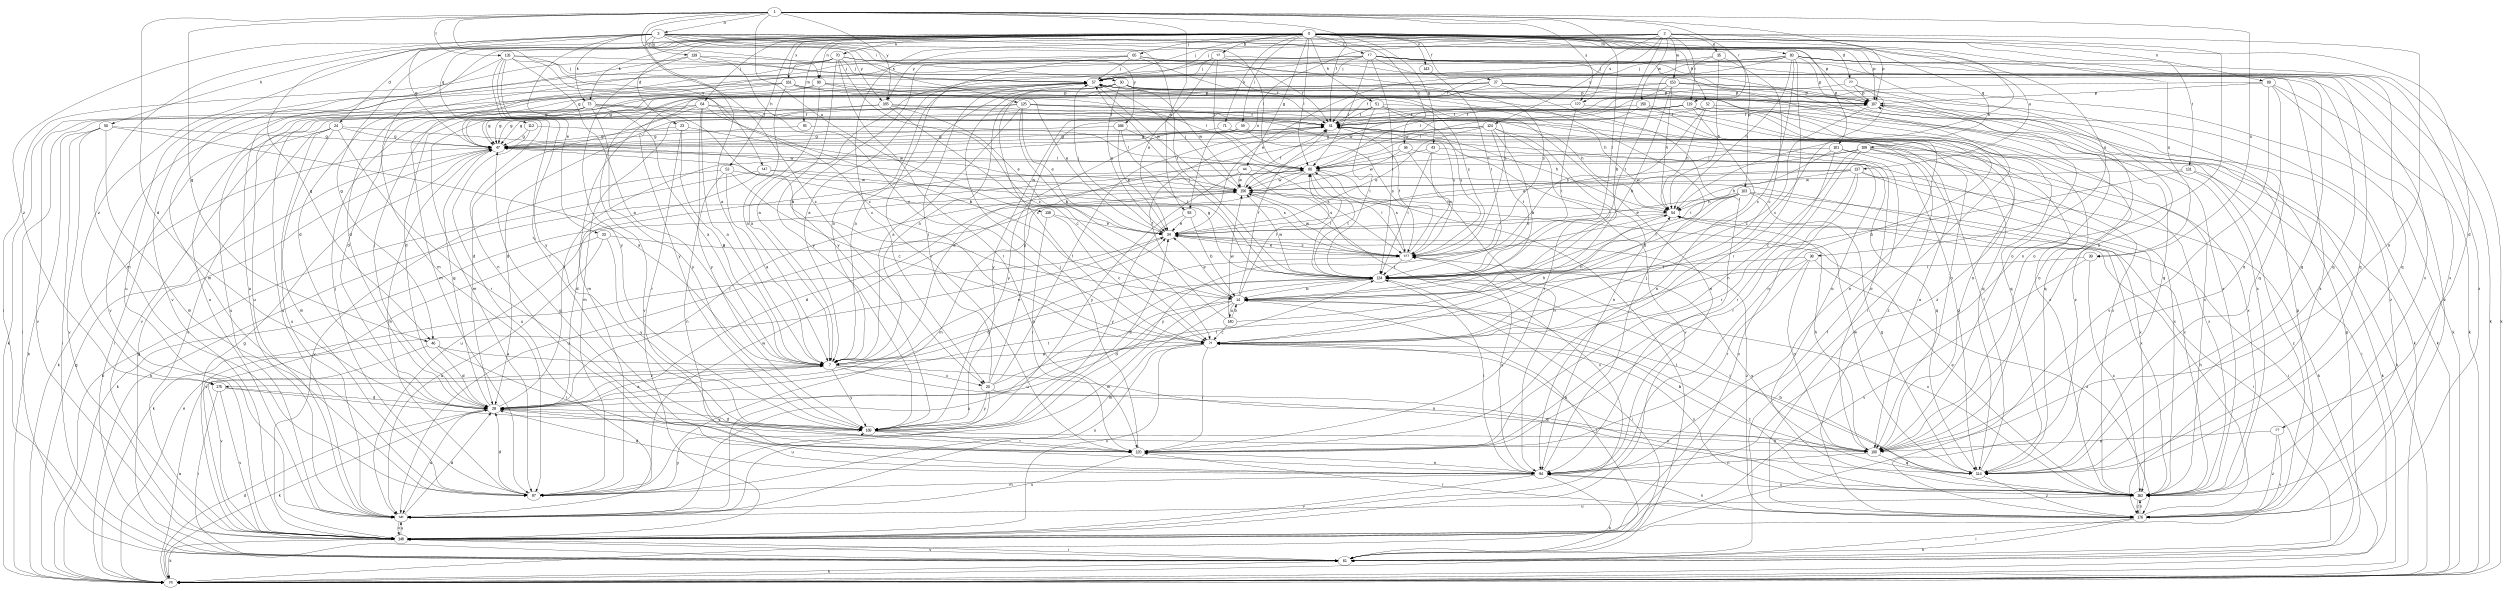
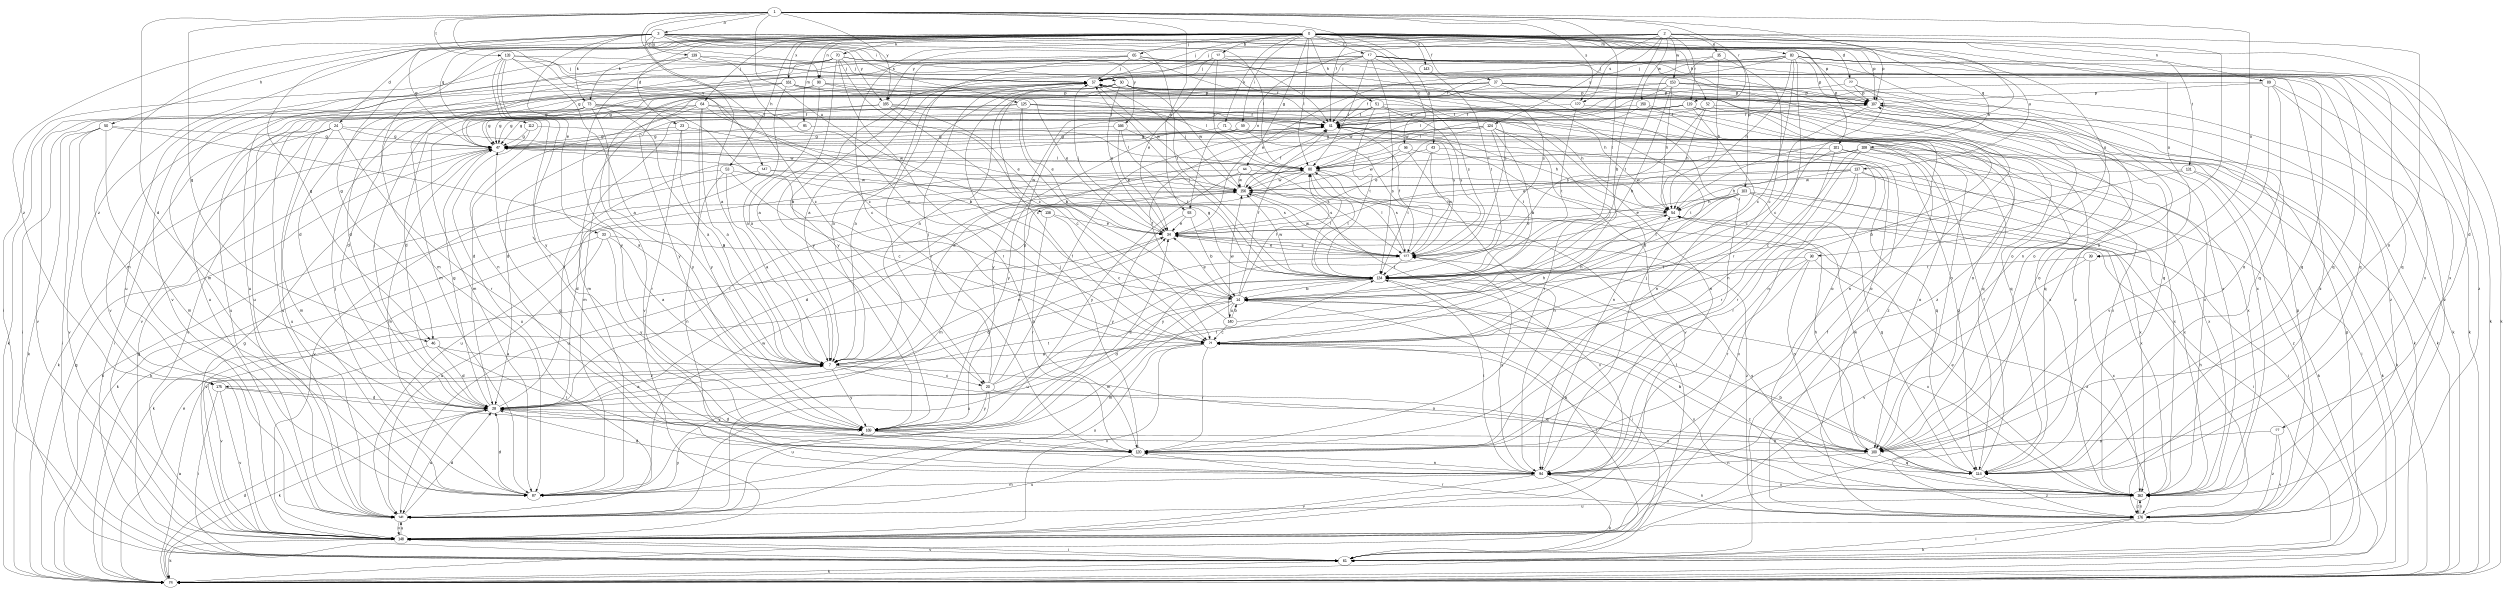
(897, 226) -> (696, 332)
